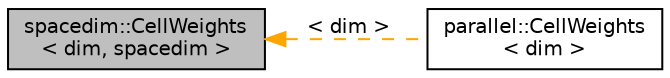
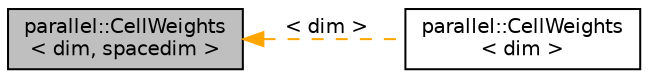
(136, 39) -> (125, 39)
